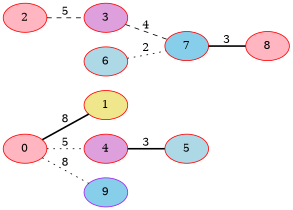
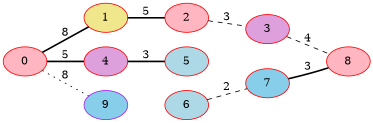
(65, 12) -> (227, 17)
none -> (146, 18)
(146, 32) -> (308, 45)
(147, 55) -> (227, 94)
(65, 149) -> (65, 61)
